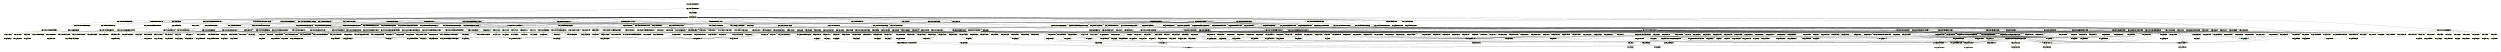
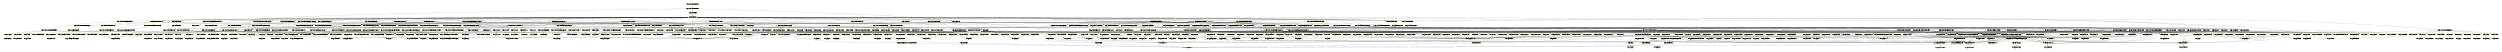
(1816, 34) -> (1817, 34)
(1669, 43) -> (1668, 43)
